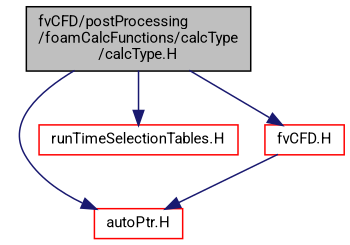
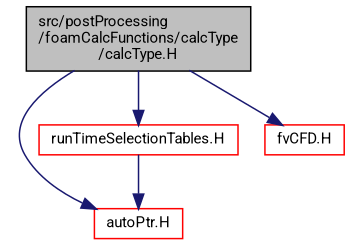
(139, 39) -> (139, 39)
(228, 178) -> (139, 174)
